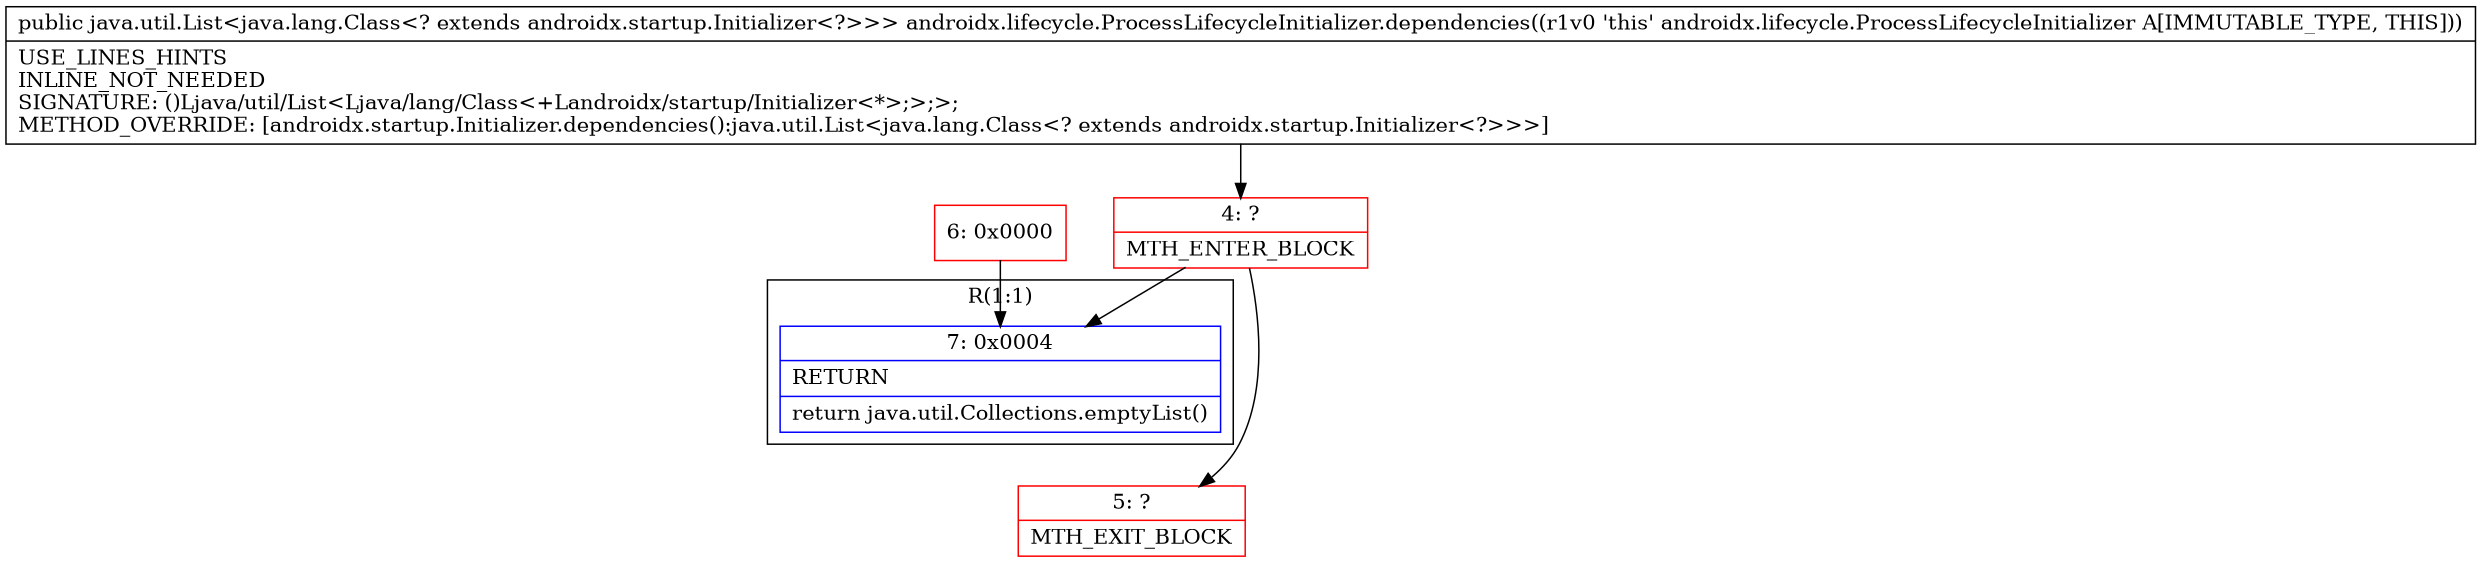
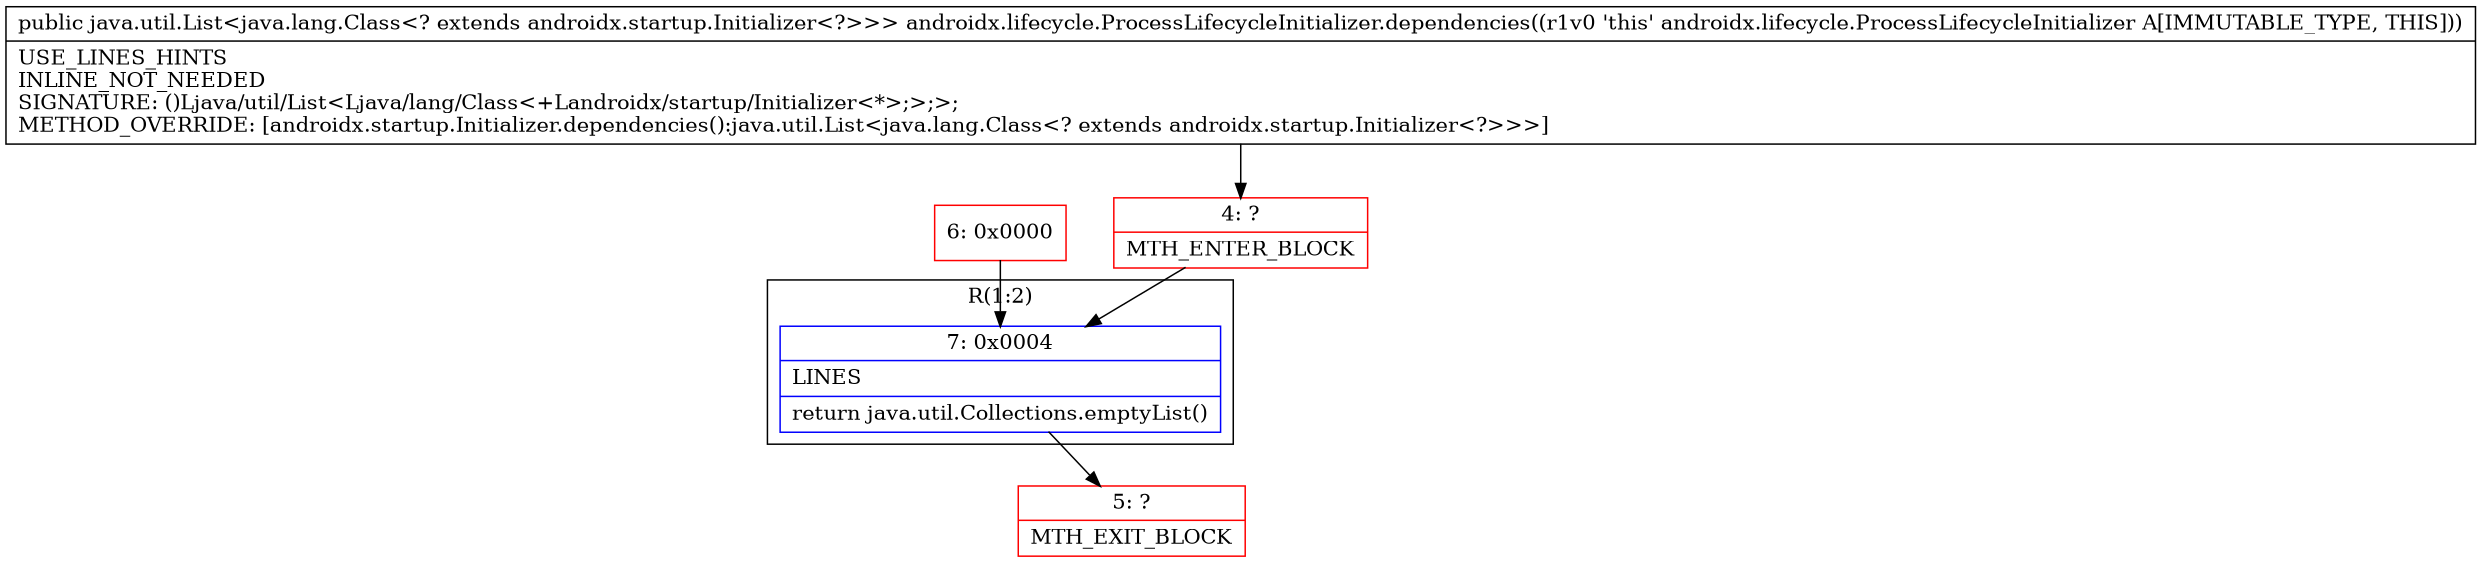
(1000, 297) -> (1000, 297)
(841, 378) -> (827, 378)
(1257, 379) -> (1069, 453)
